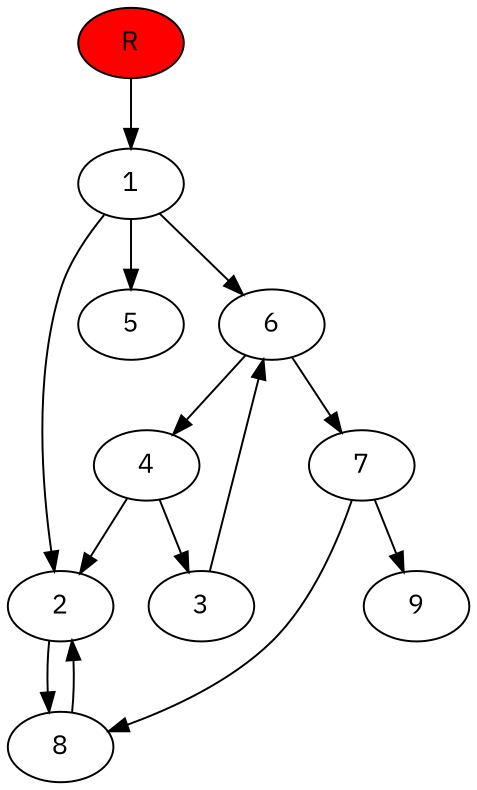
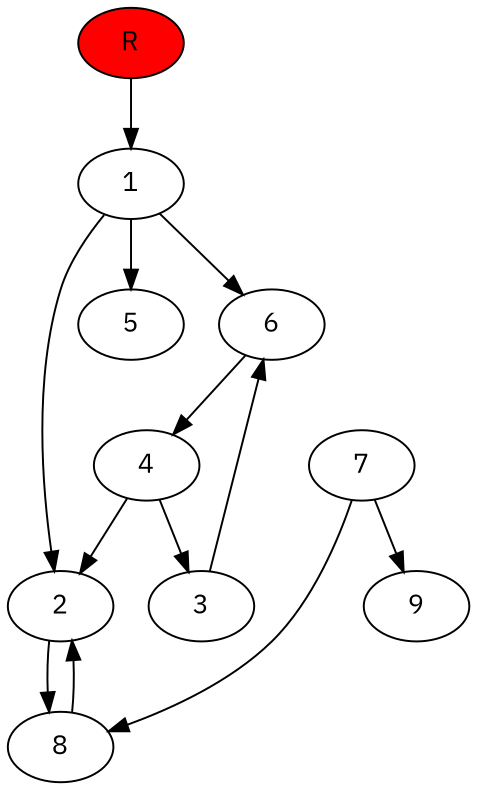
(311, 387) -> none
